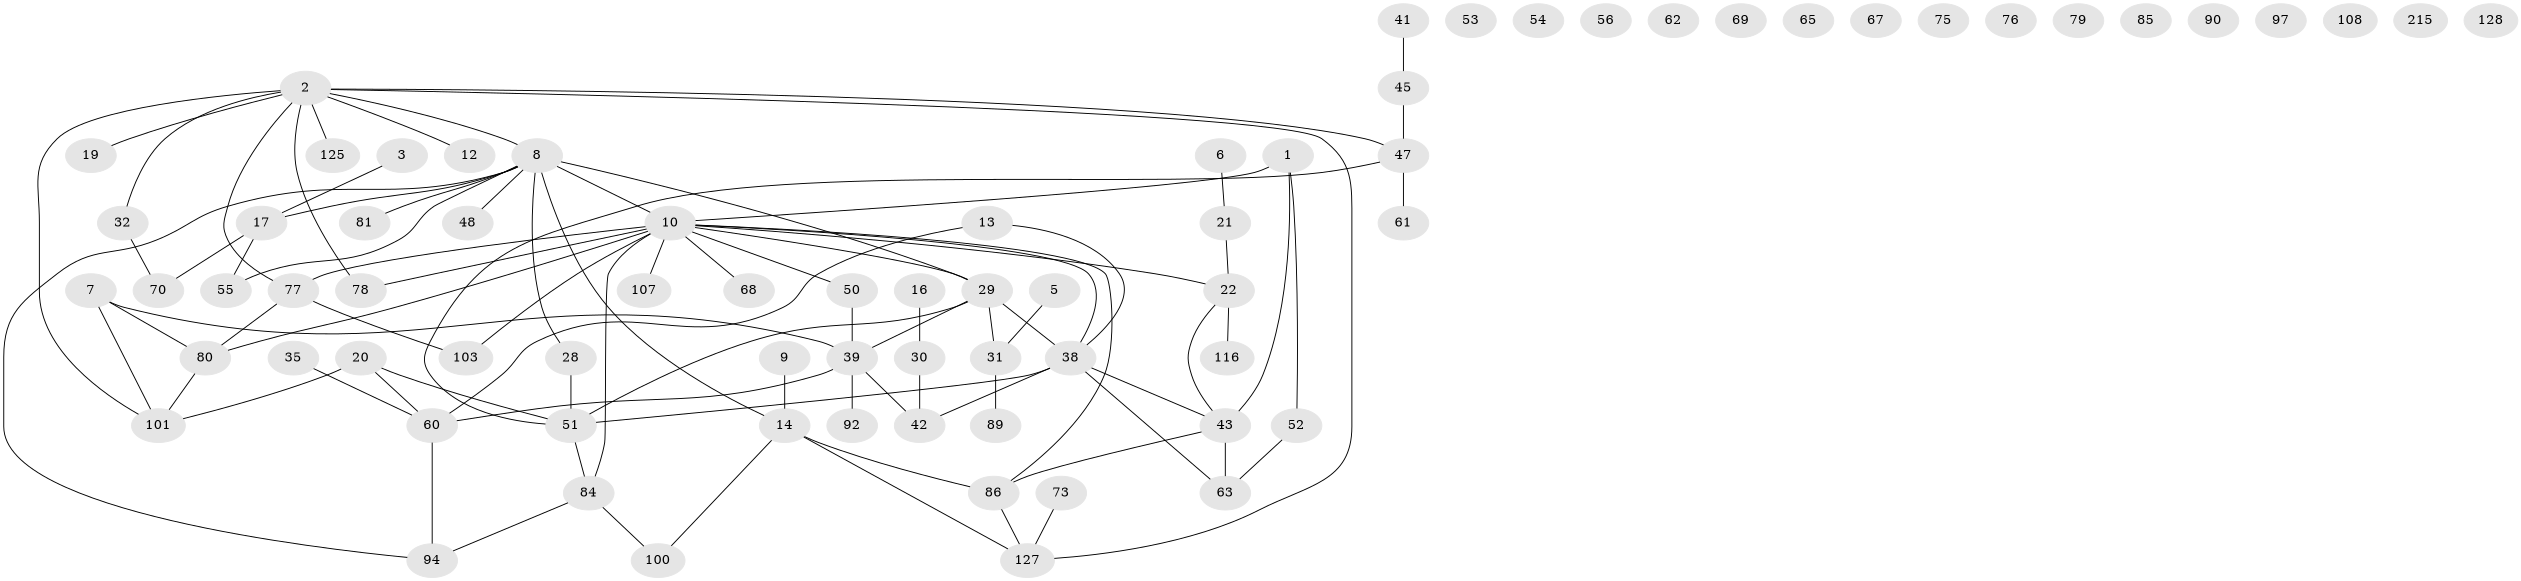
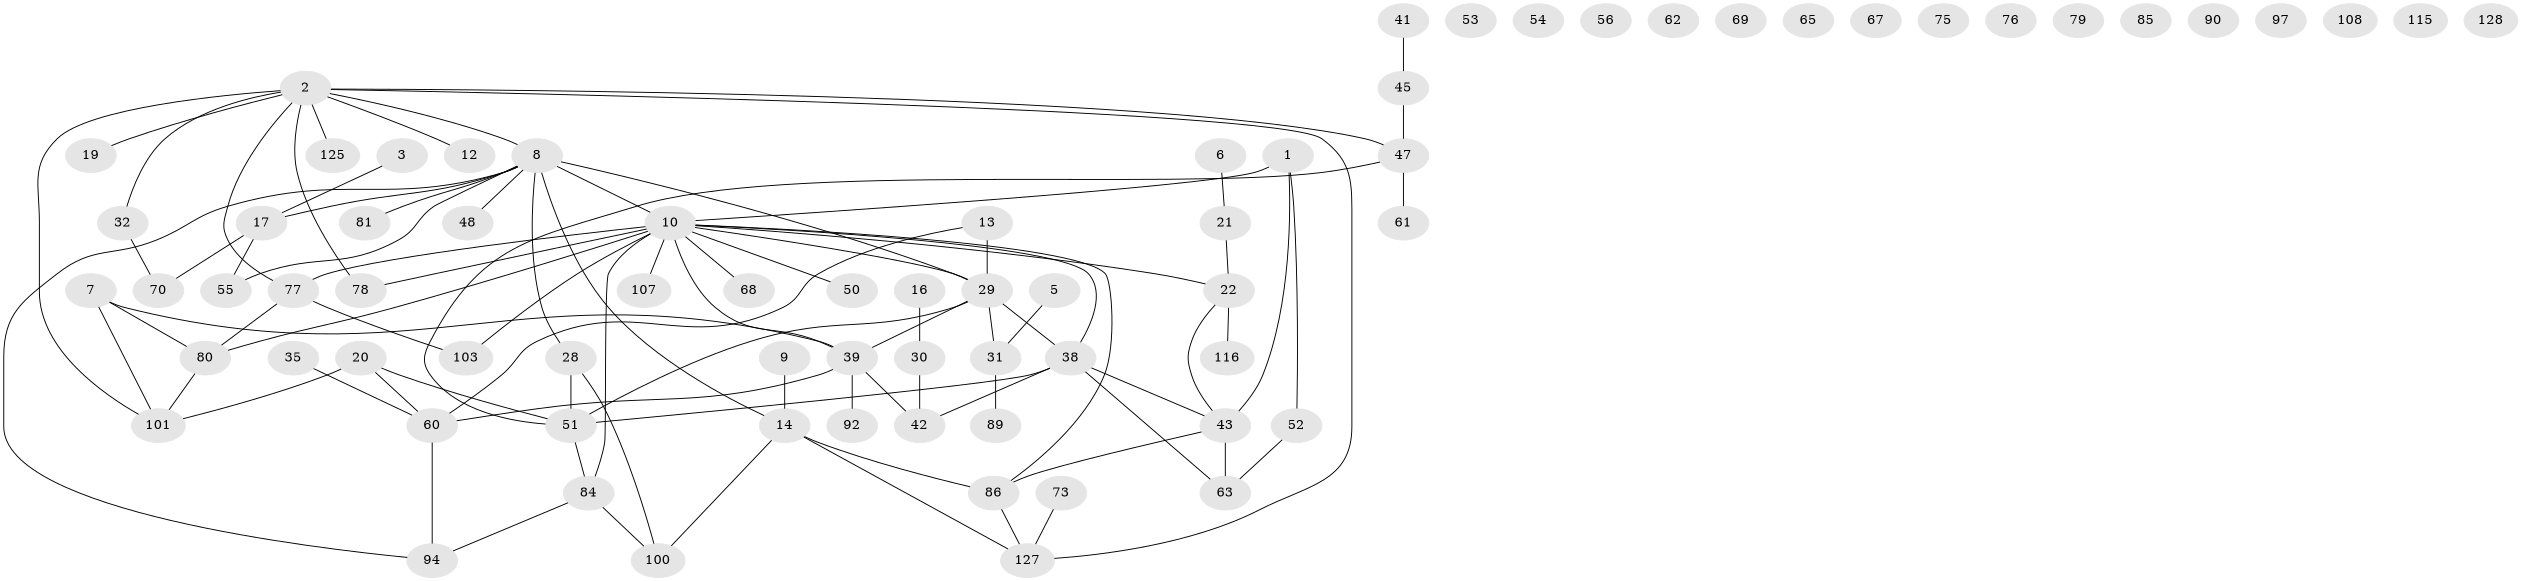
(2421, 21) -> (2421, 21)
(1108, 261) -> (987, 258)
(852, 319) -> (730, 318)
none -> (625, 456)
